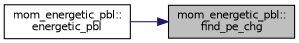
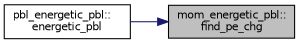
(67, 22) -> (67, 22)
